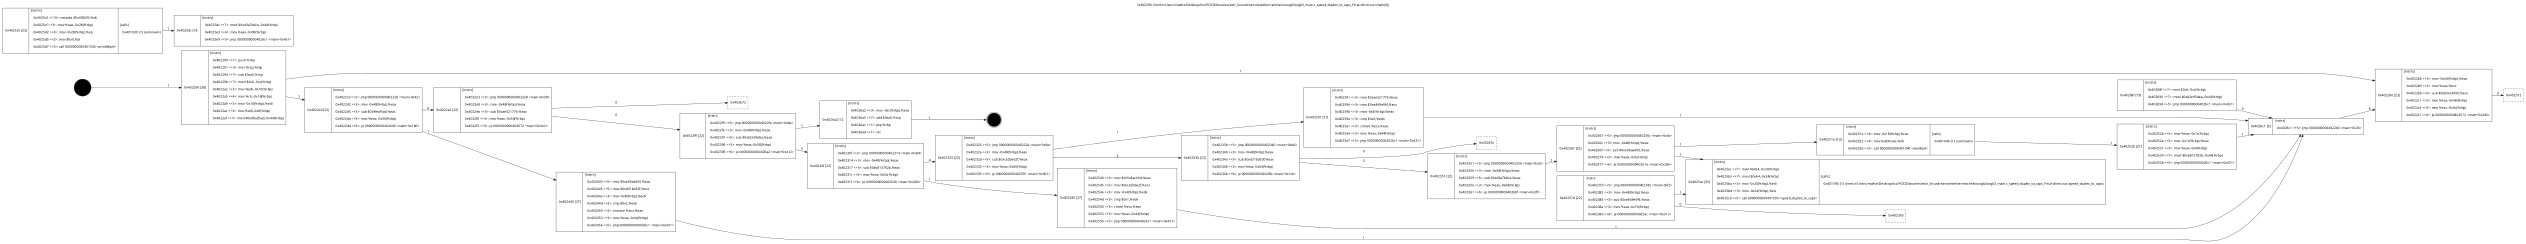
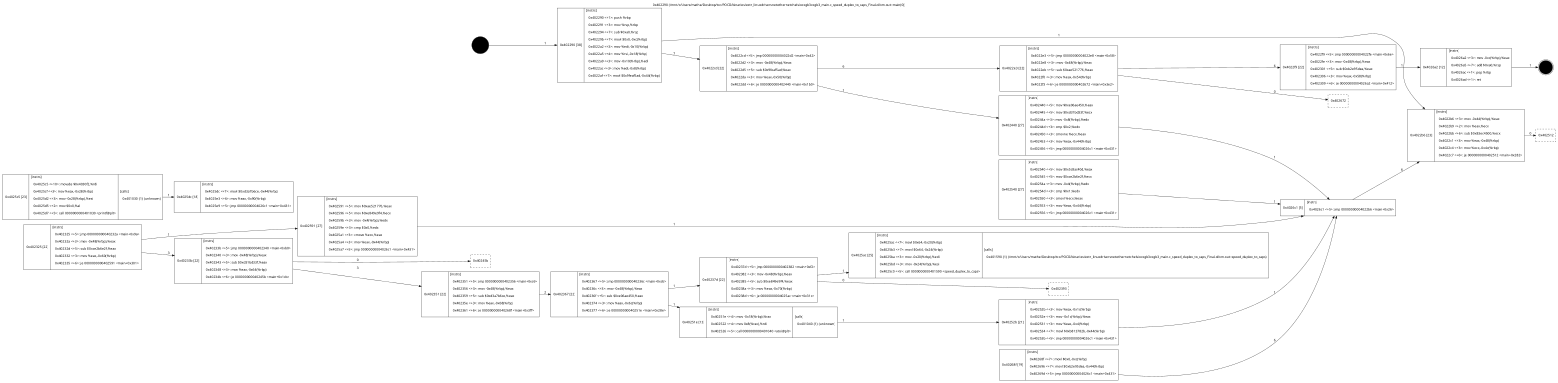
(1688, 158) -> (683, 287)
(866, 166) -> none
